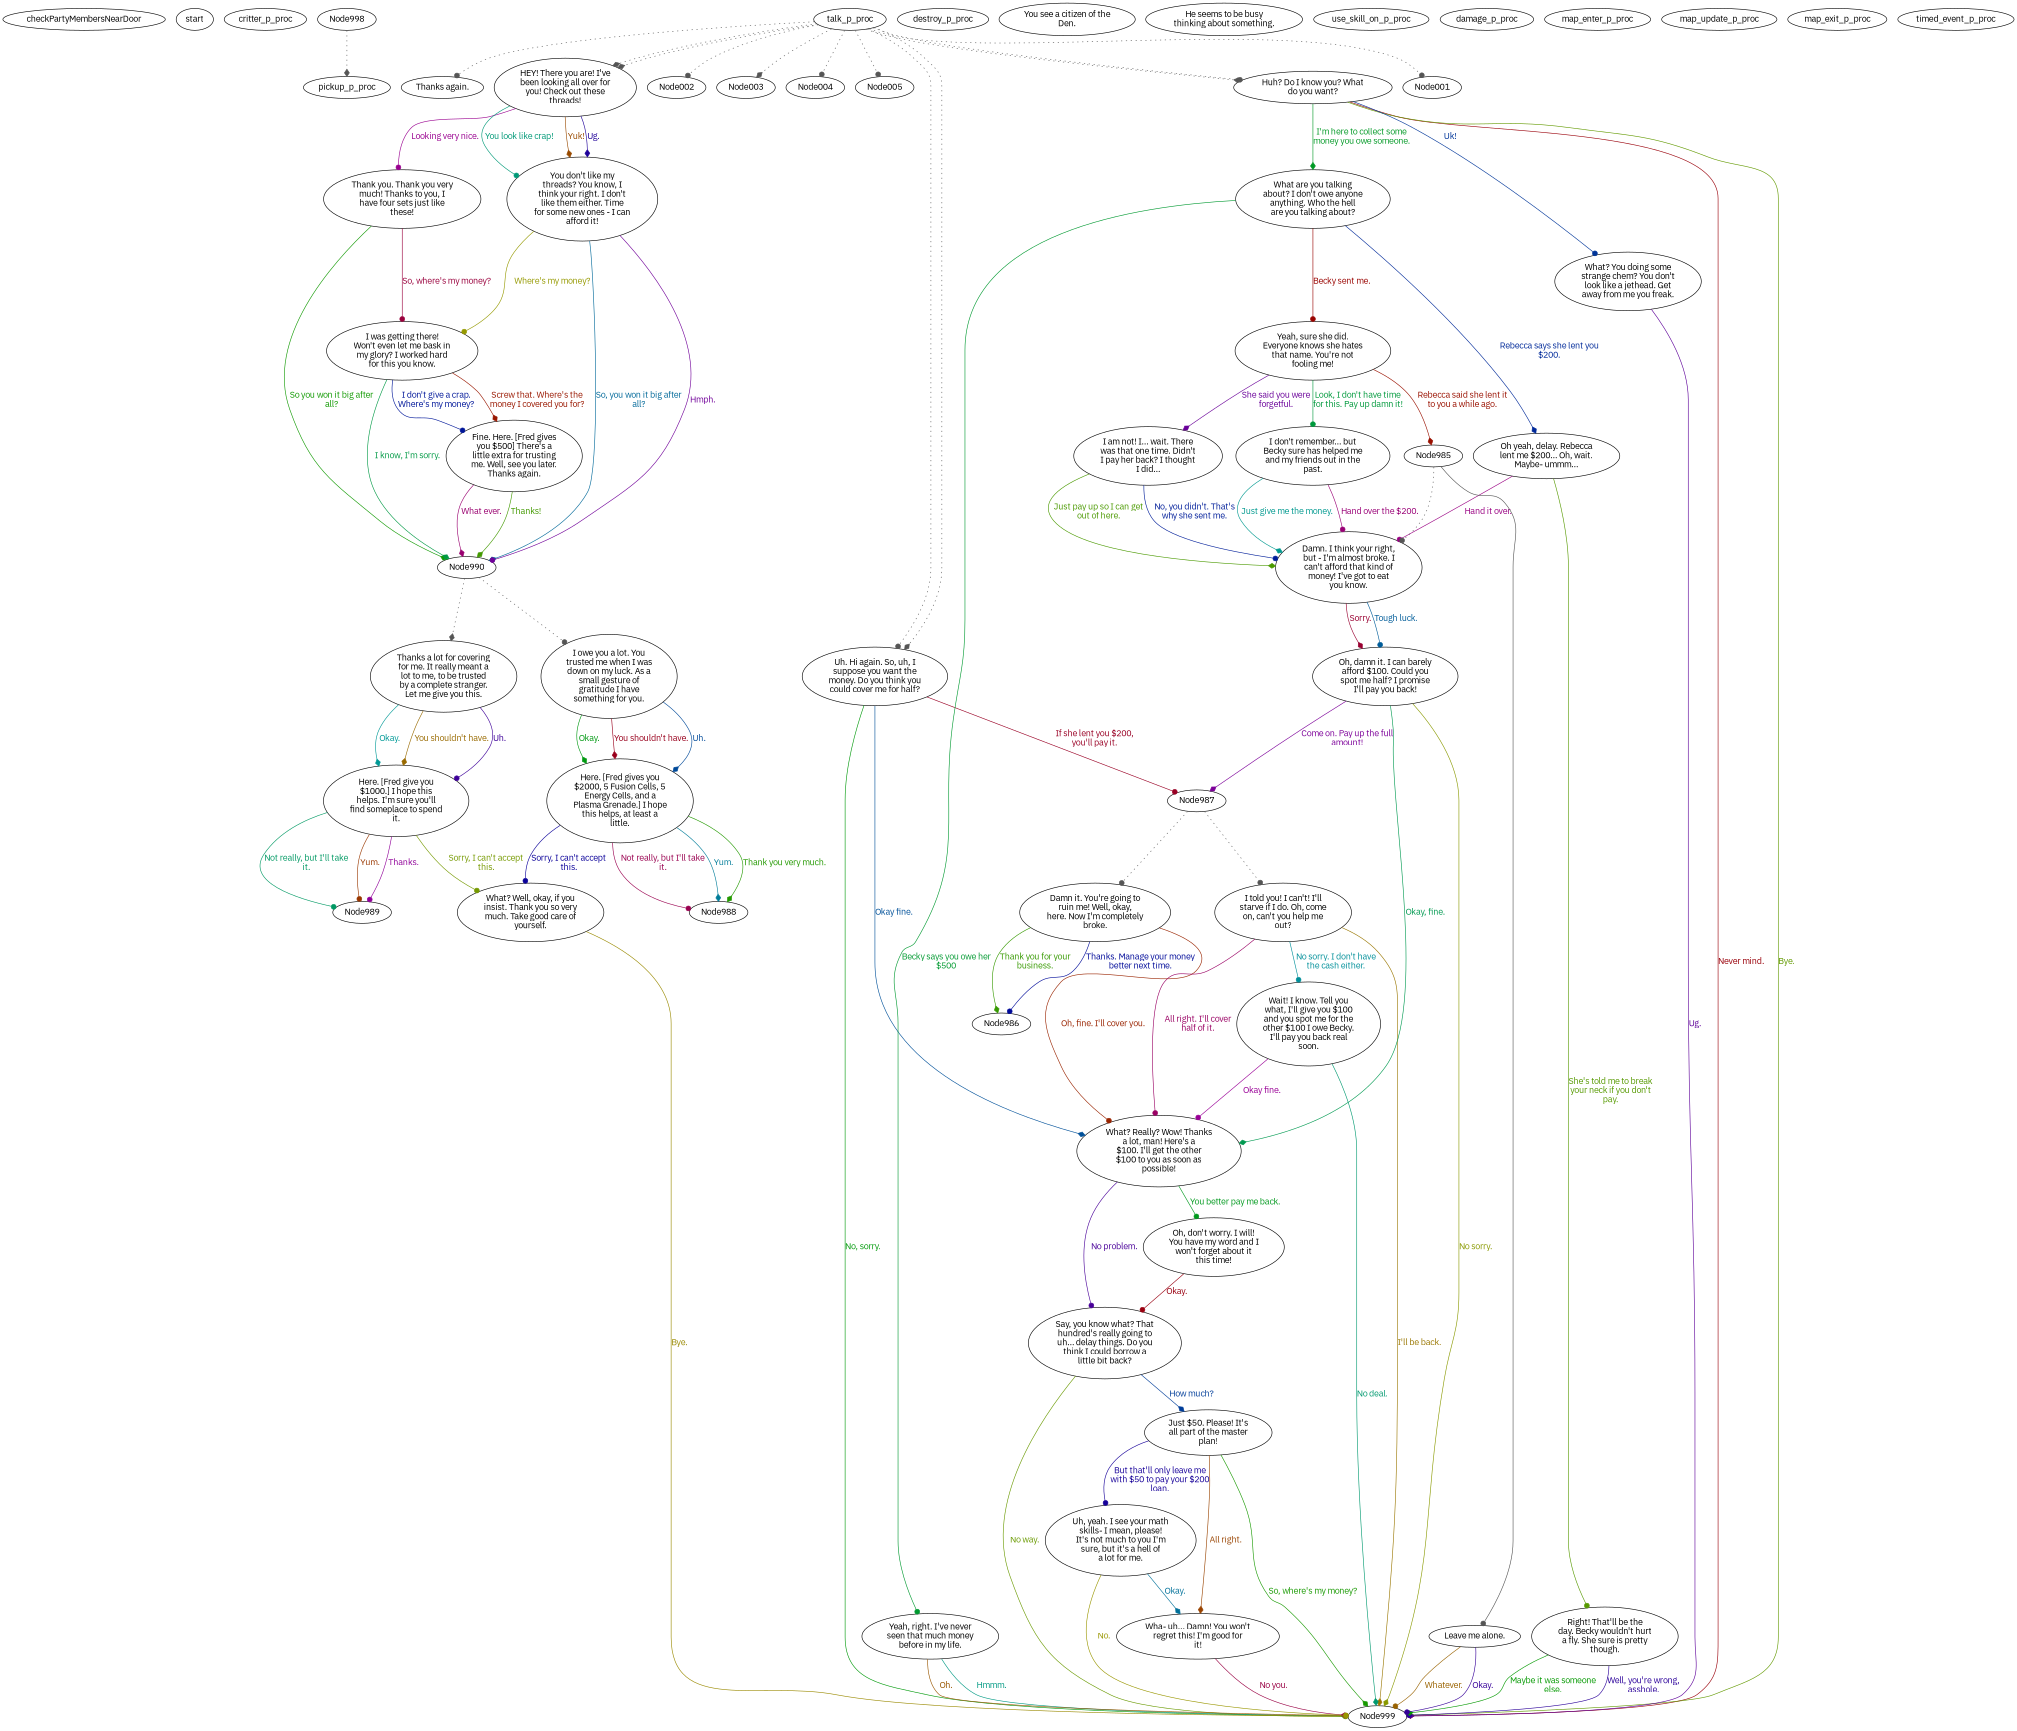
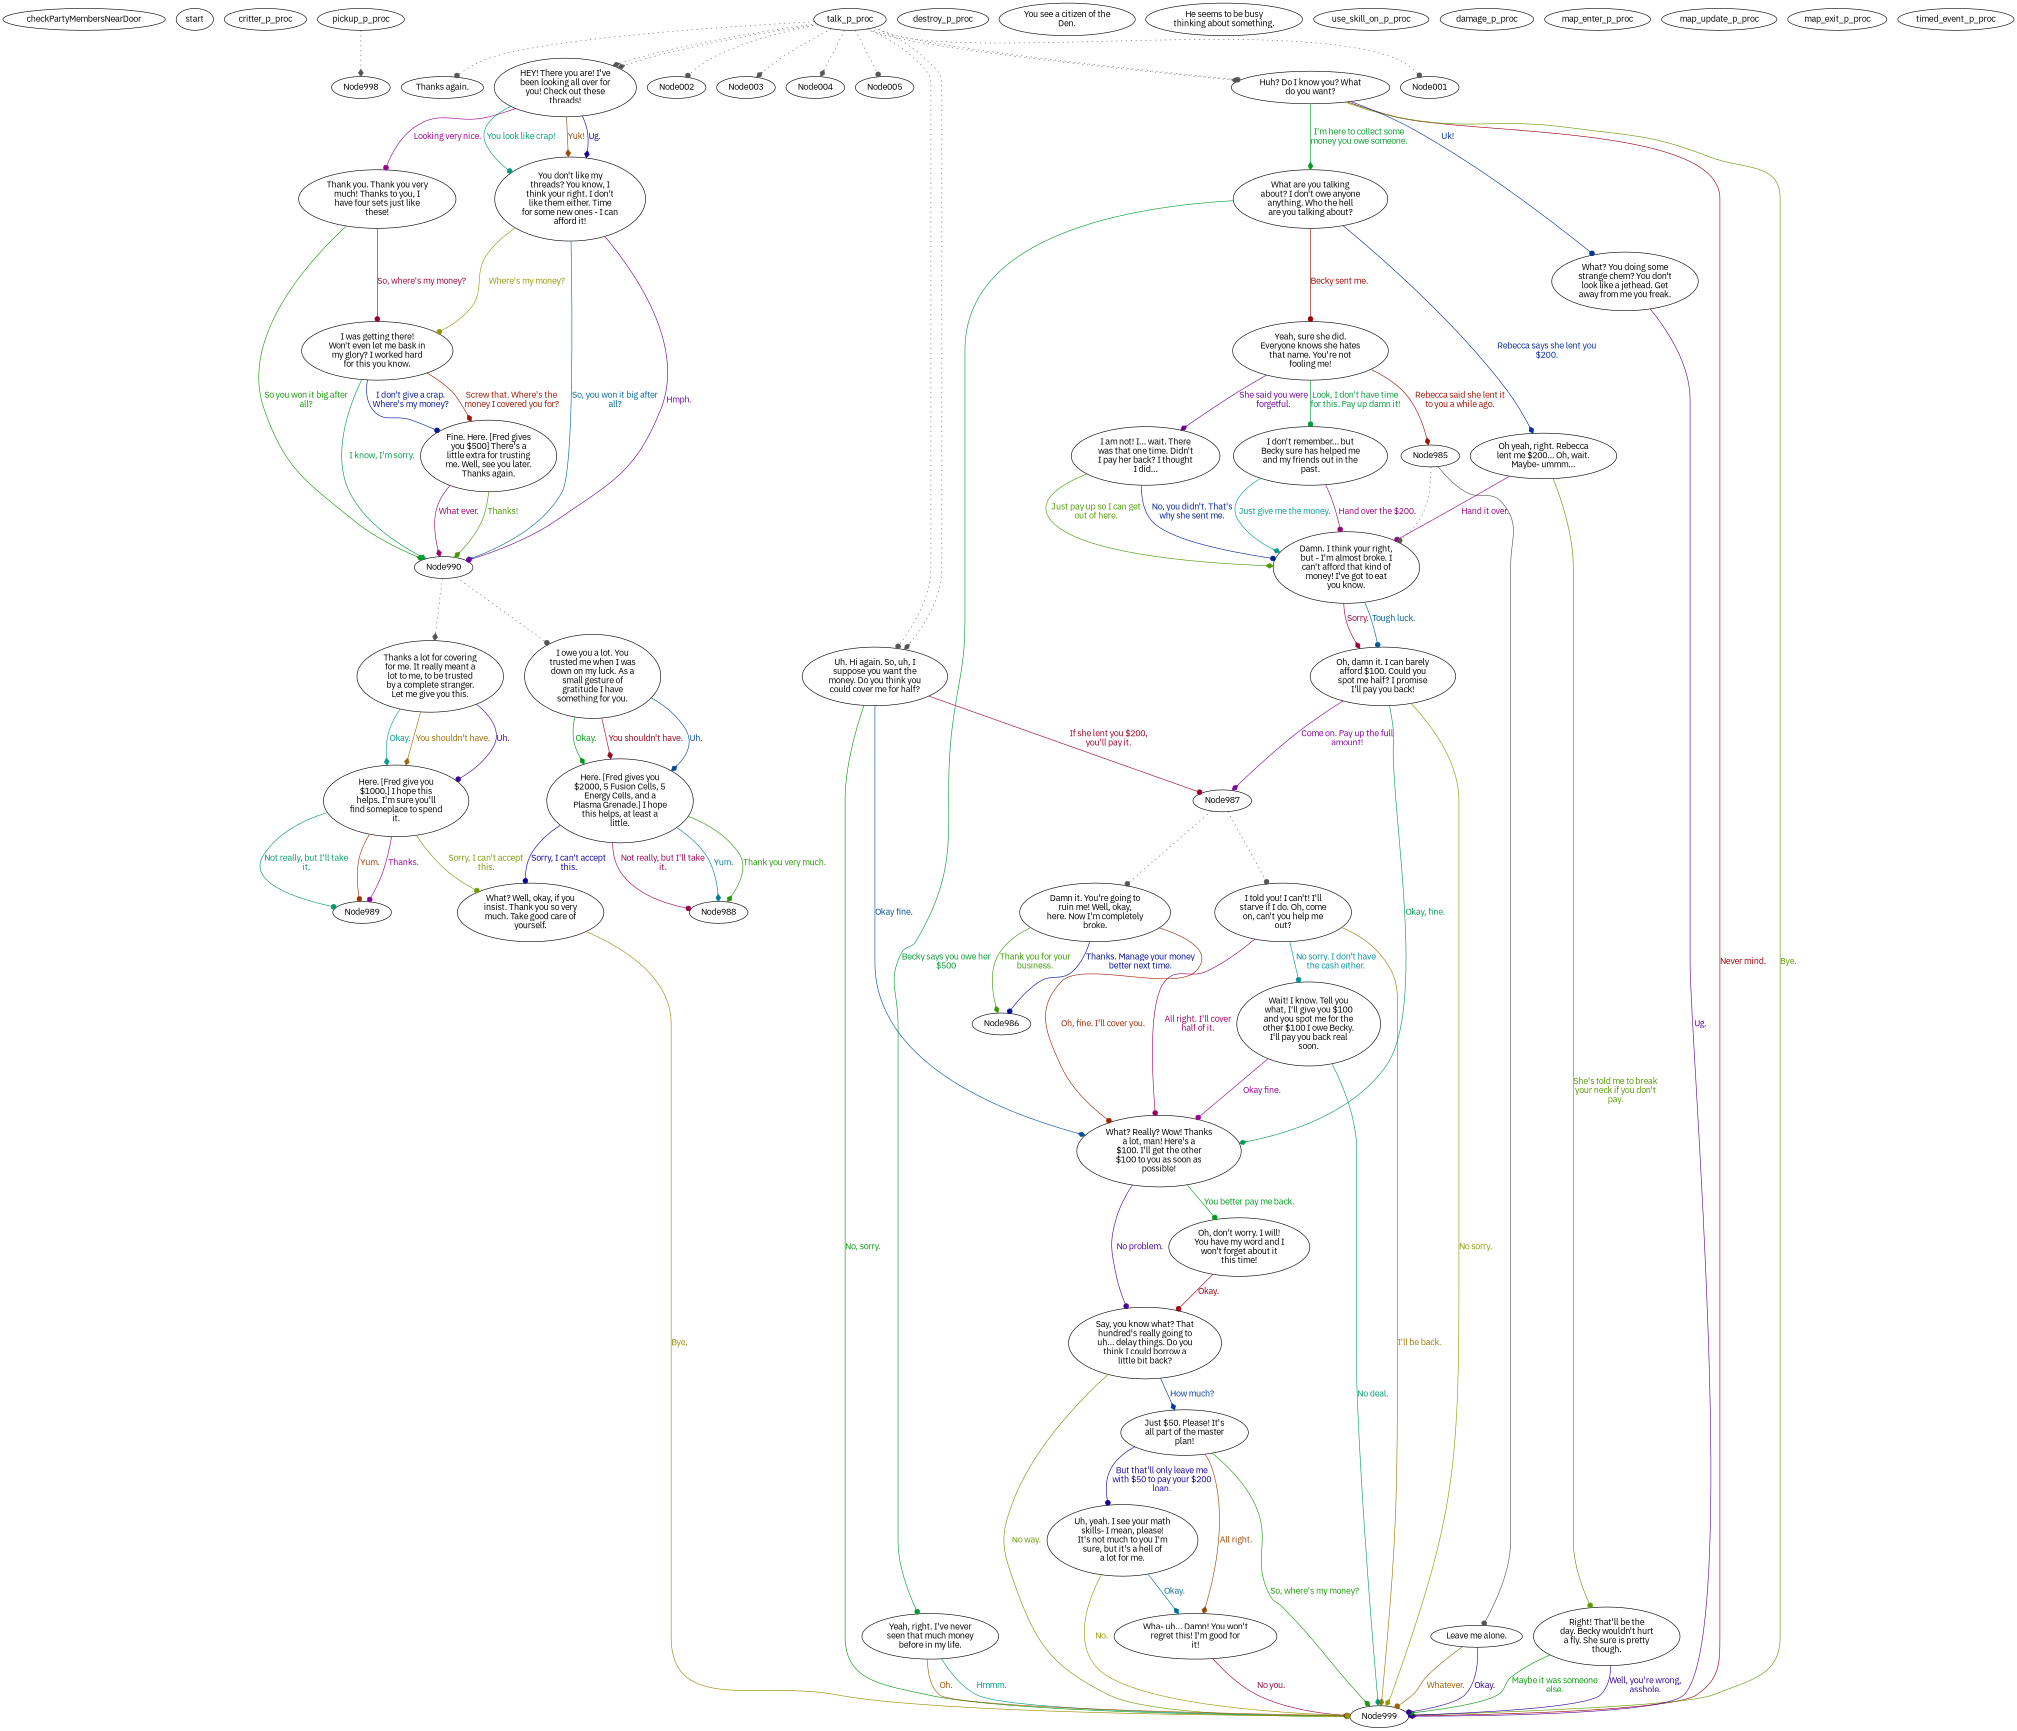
(347, 50) -> (361, 50)
(834, 51) -> (834, 50)
(1547, 456) -> (1543, 456)
